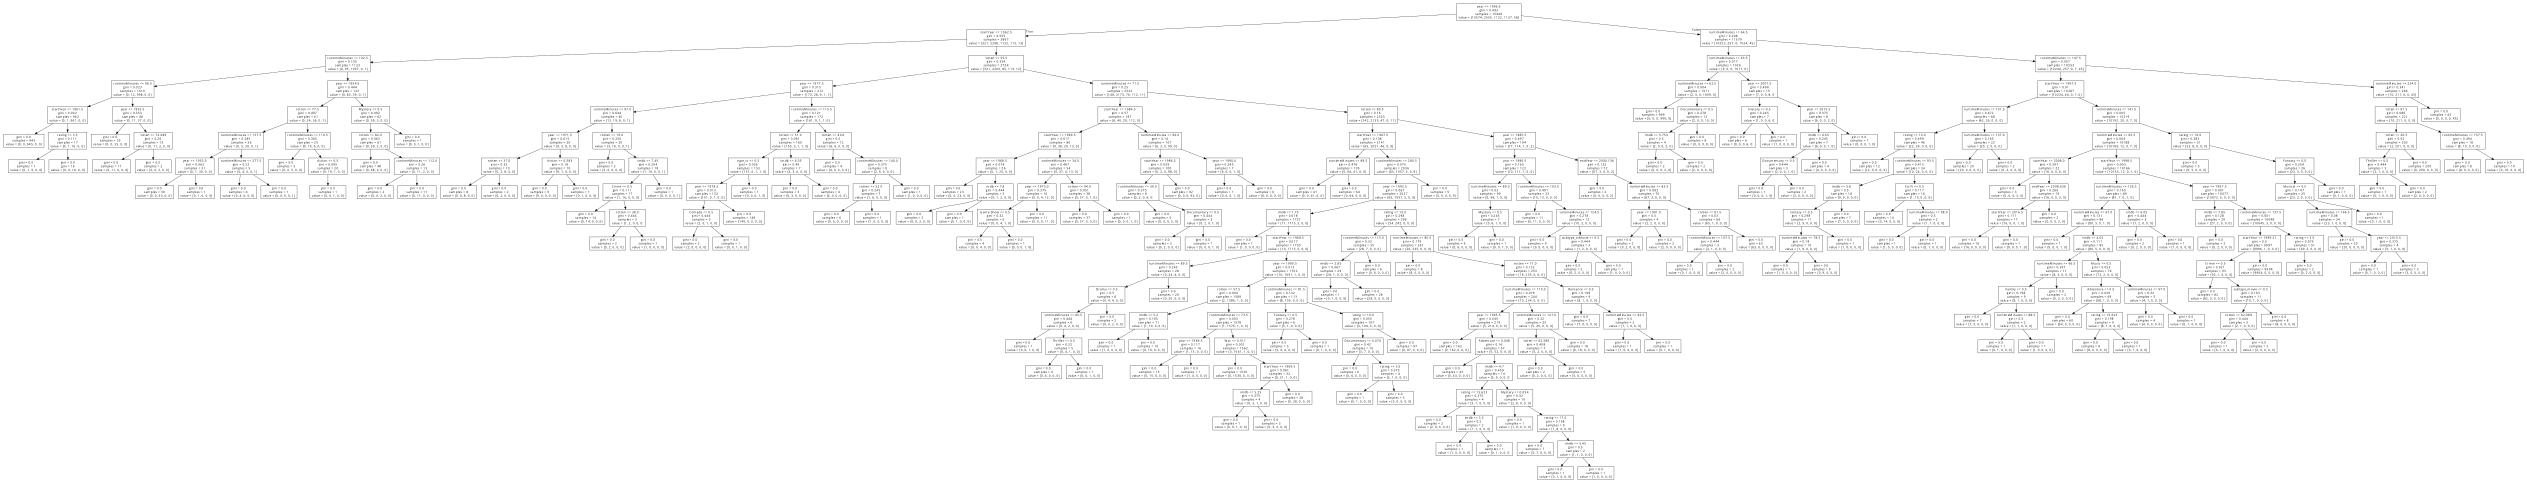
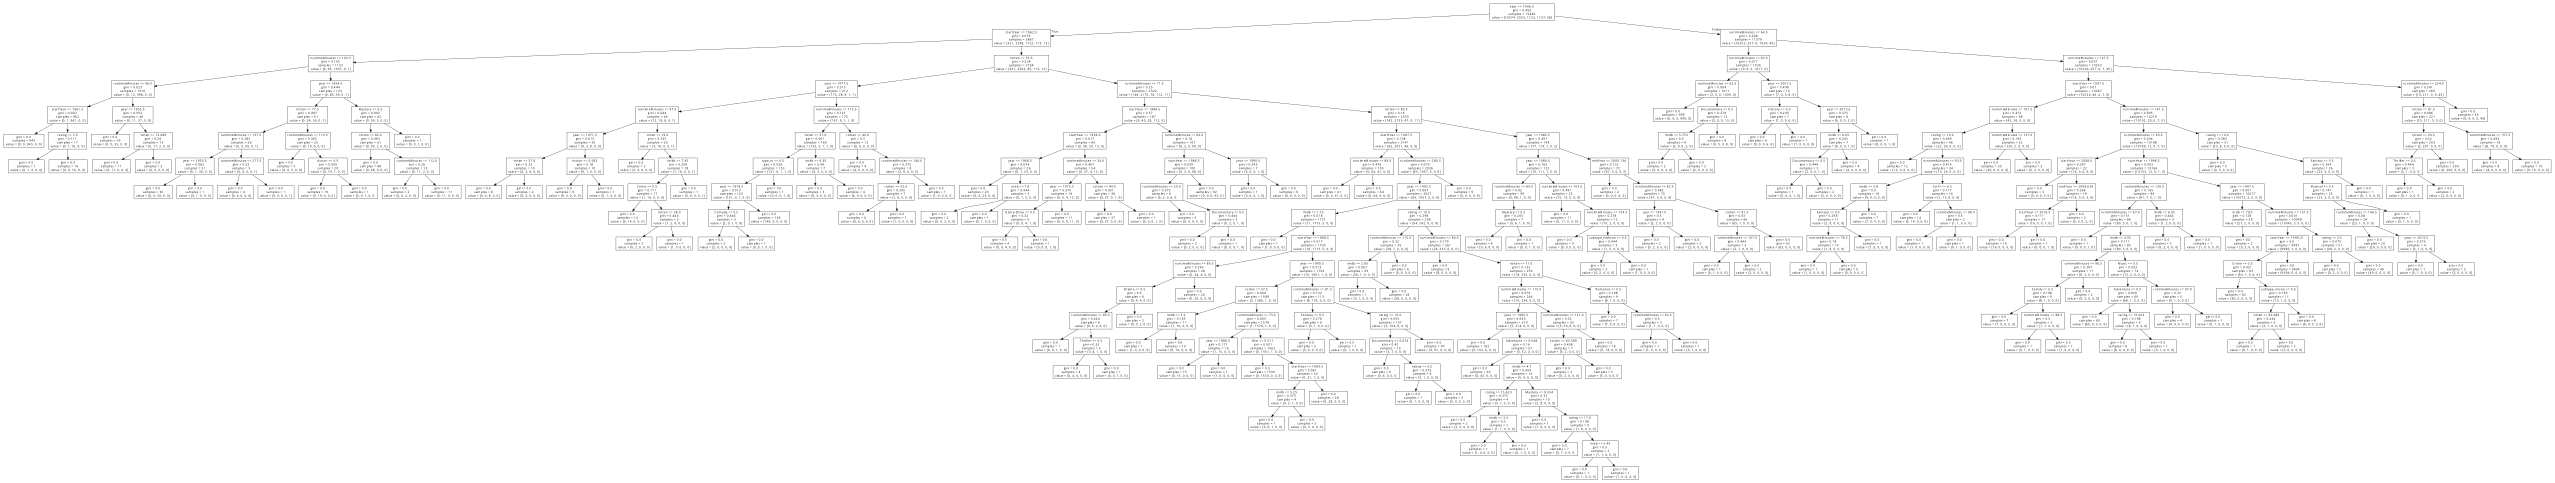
(68, 166) -> (68, 166)
none -> (318, 192)
none -> (2373, 269)
